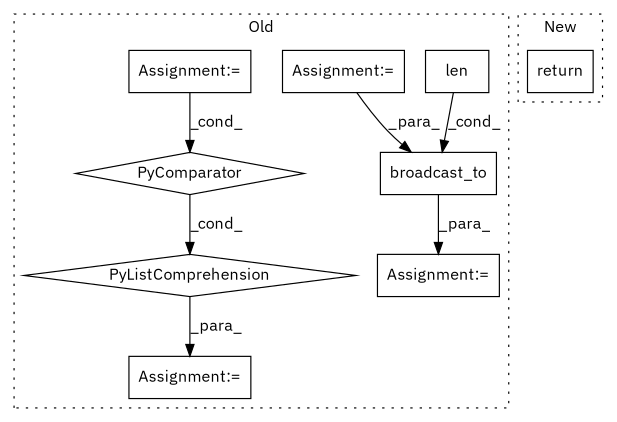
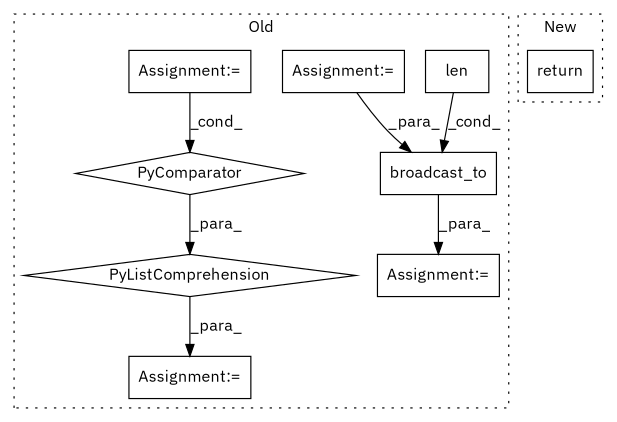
(217, 224) -> (217, 224)
